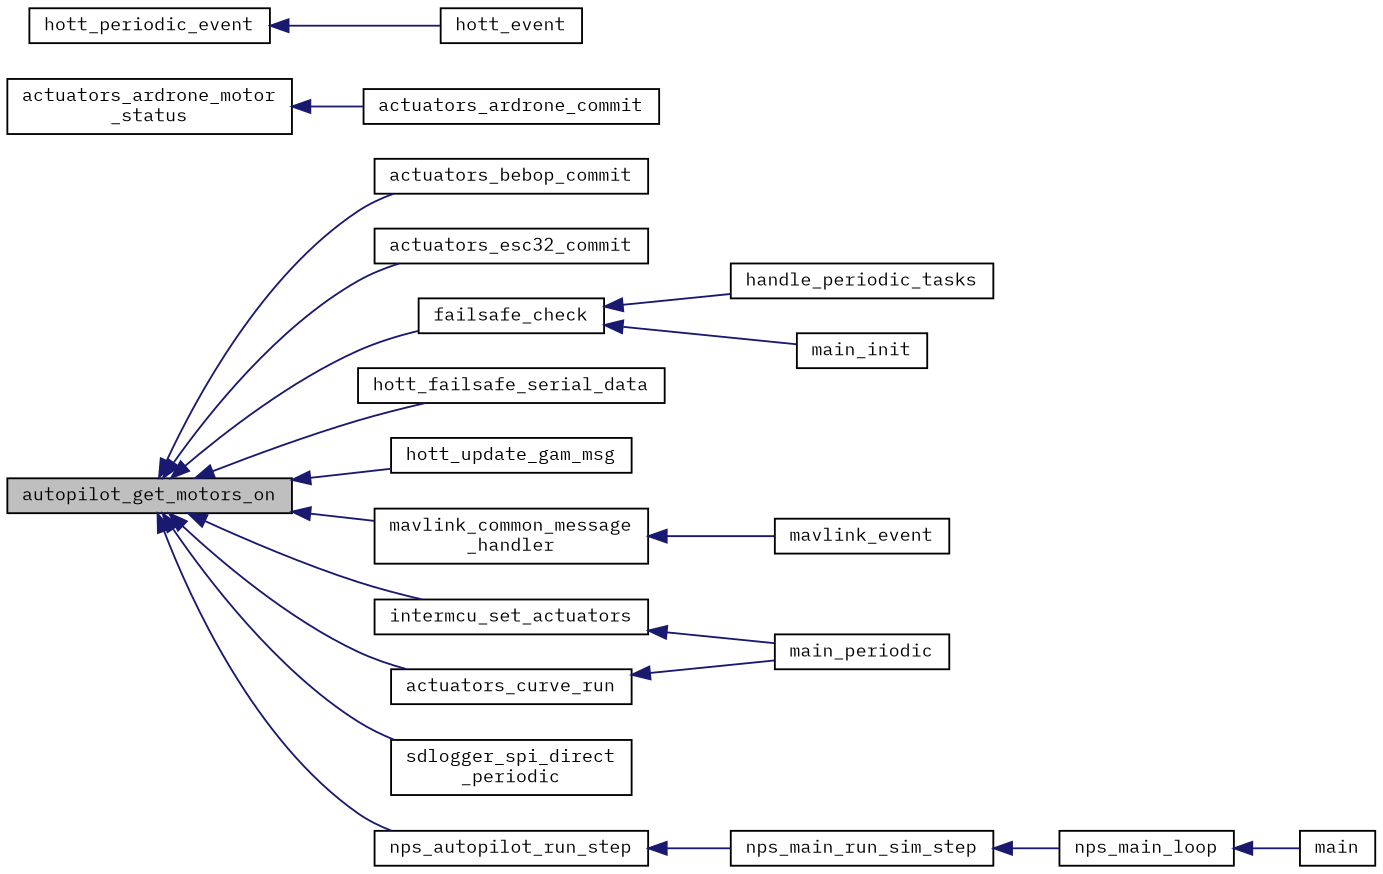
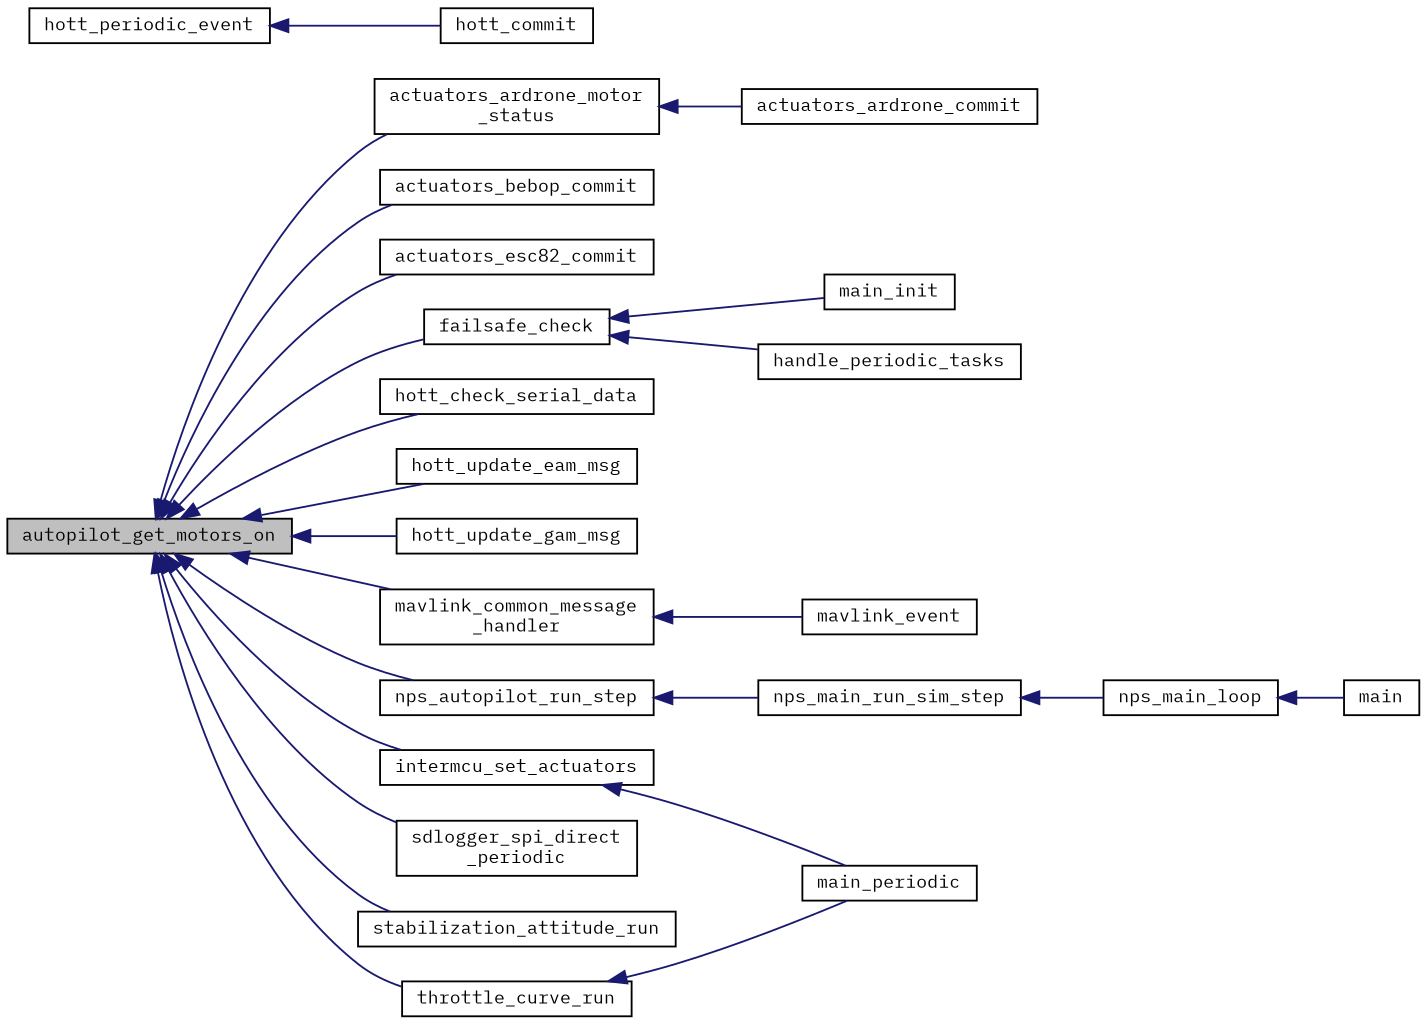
(511, 26) -> (517, 26)
(511, 246) -> (517, 257)
none -> (243, 297)
(511, 386) -> (517, 397)
none -> (517, 466)
(511, 687) -> (517, 999)
none -> (517, 929)
